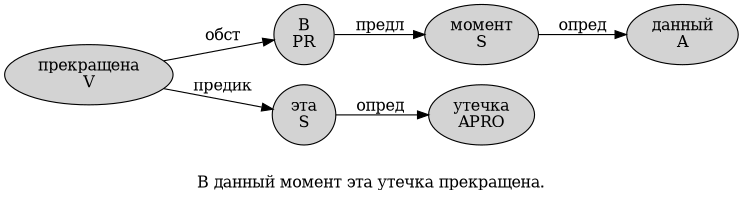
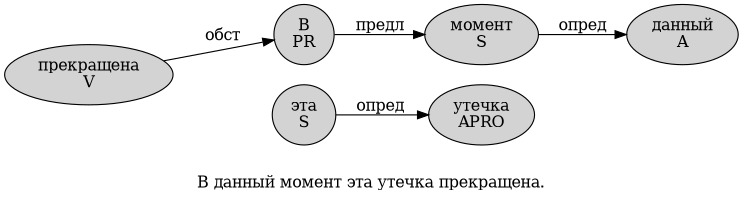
(213, 98) -> none
